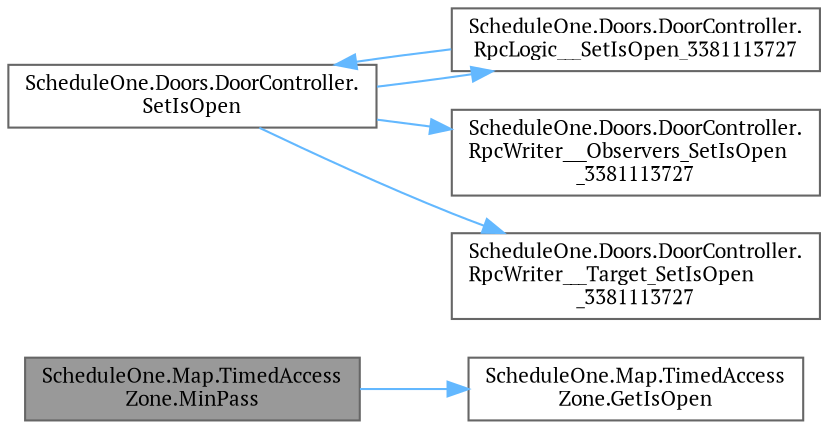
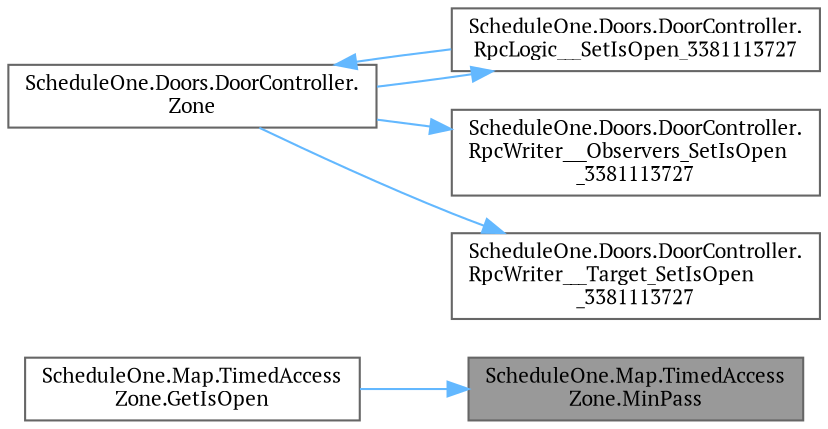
(192, 96) -> (192, 96)
(404, 389) -> (404, 389)
